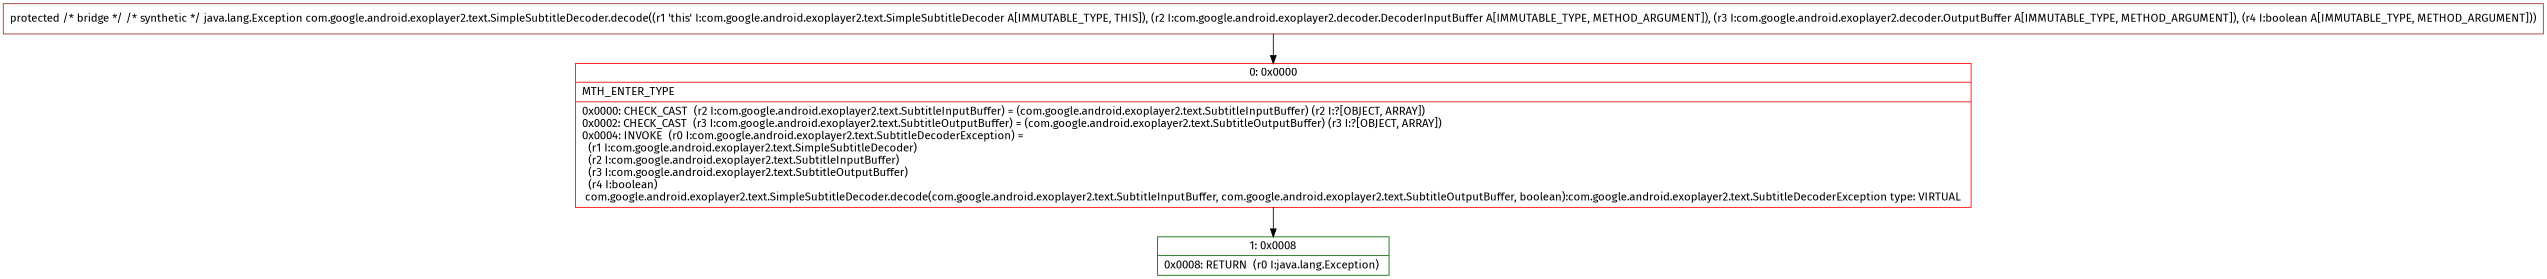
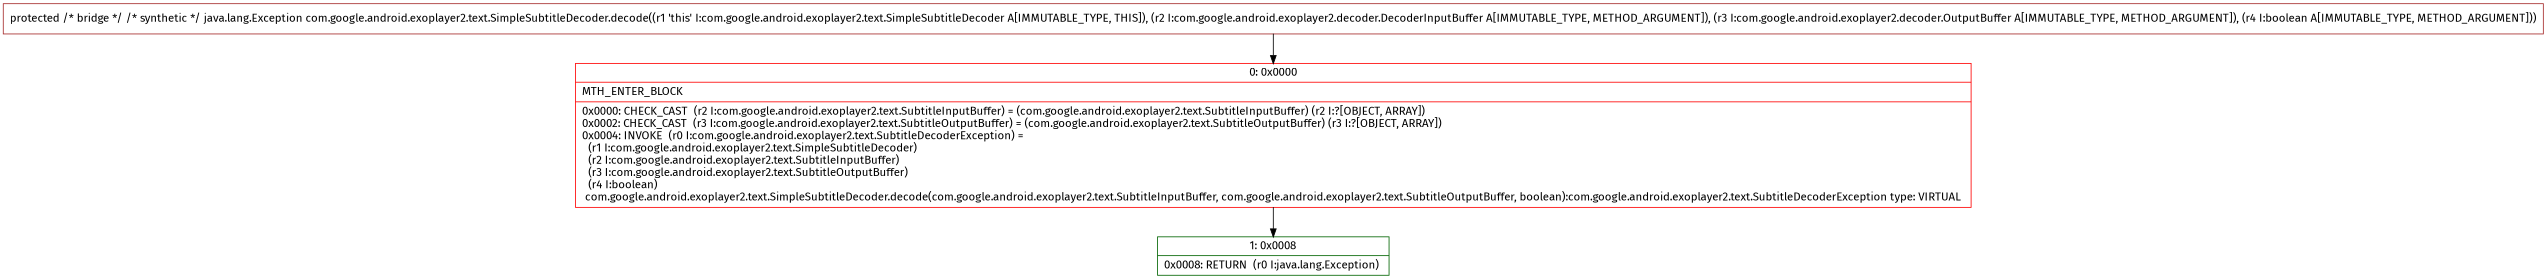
(629, 92) -> (633, 92)
